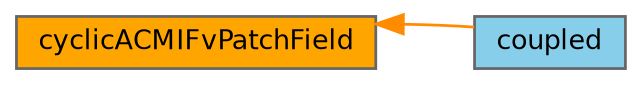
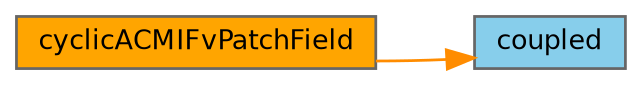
(439, 25) -> (411, 61)
